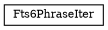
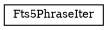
(54, 15) -> (54, 15)
